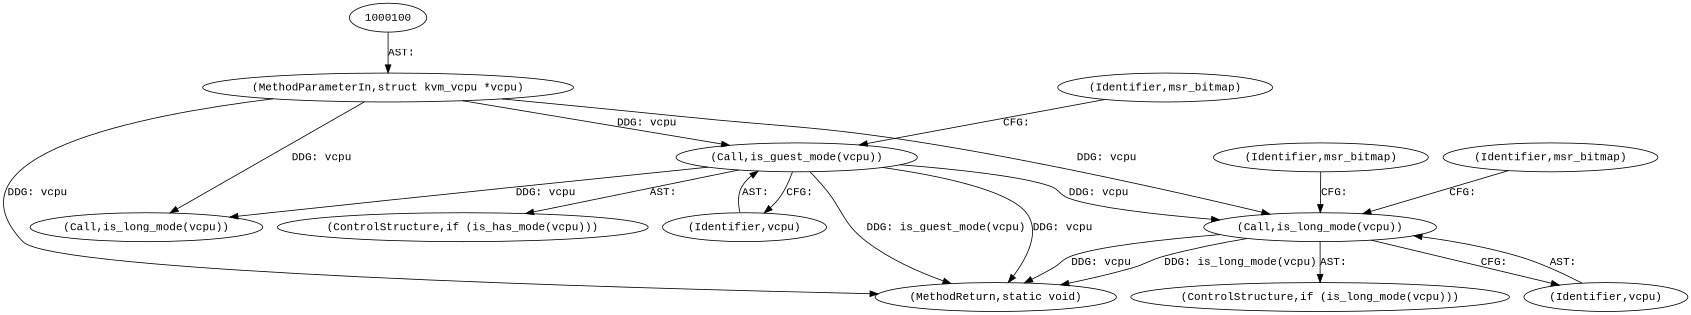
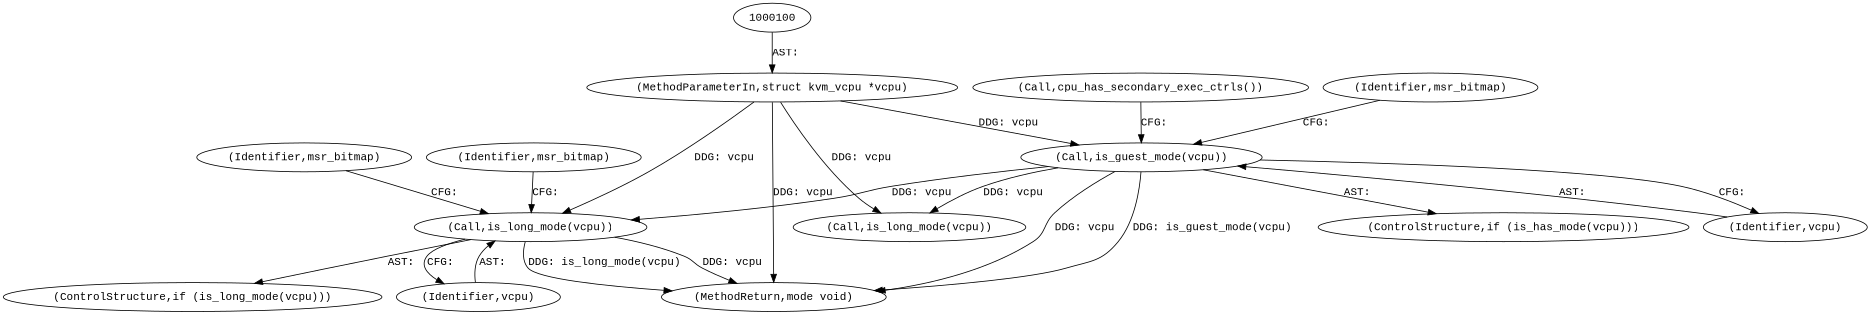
none -> (1141, 88)
(996, 297) -> (774, 297)
